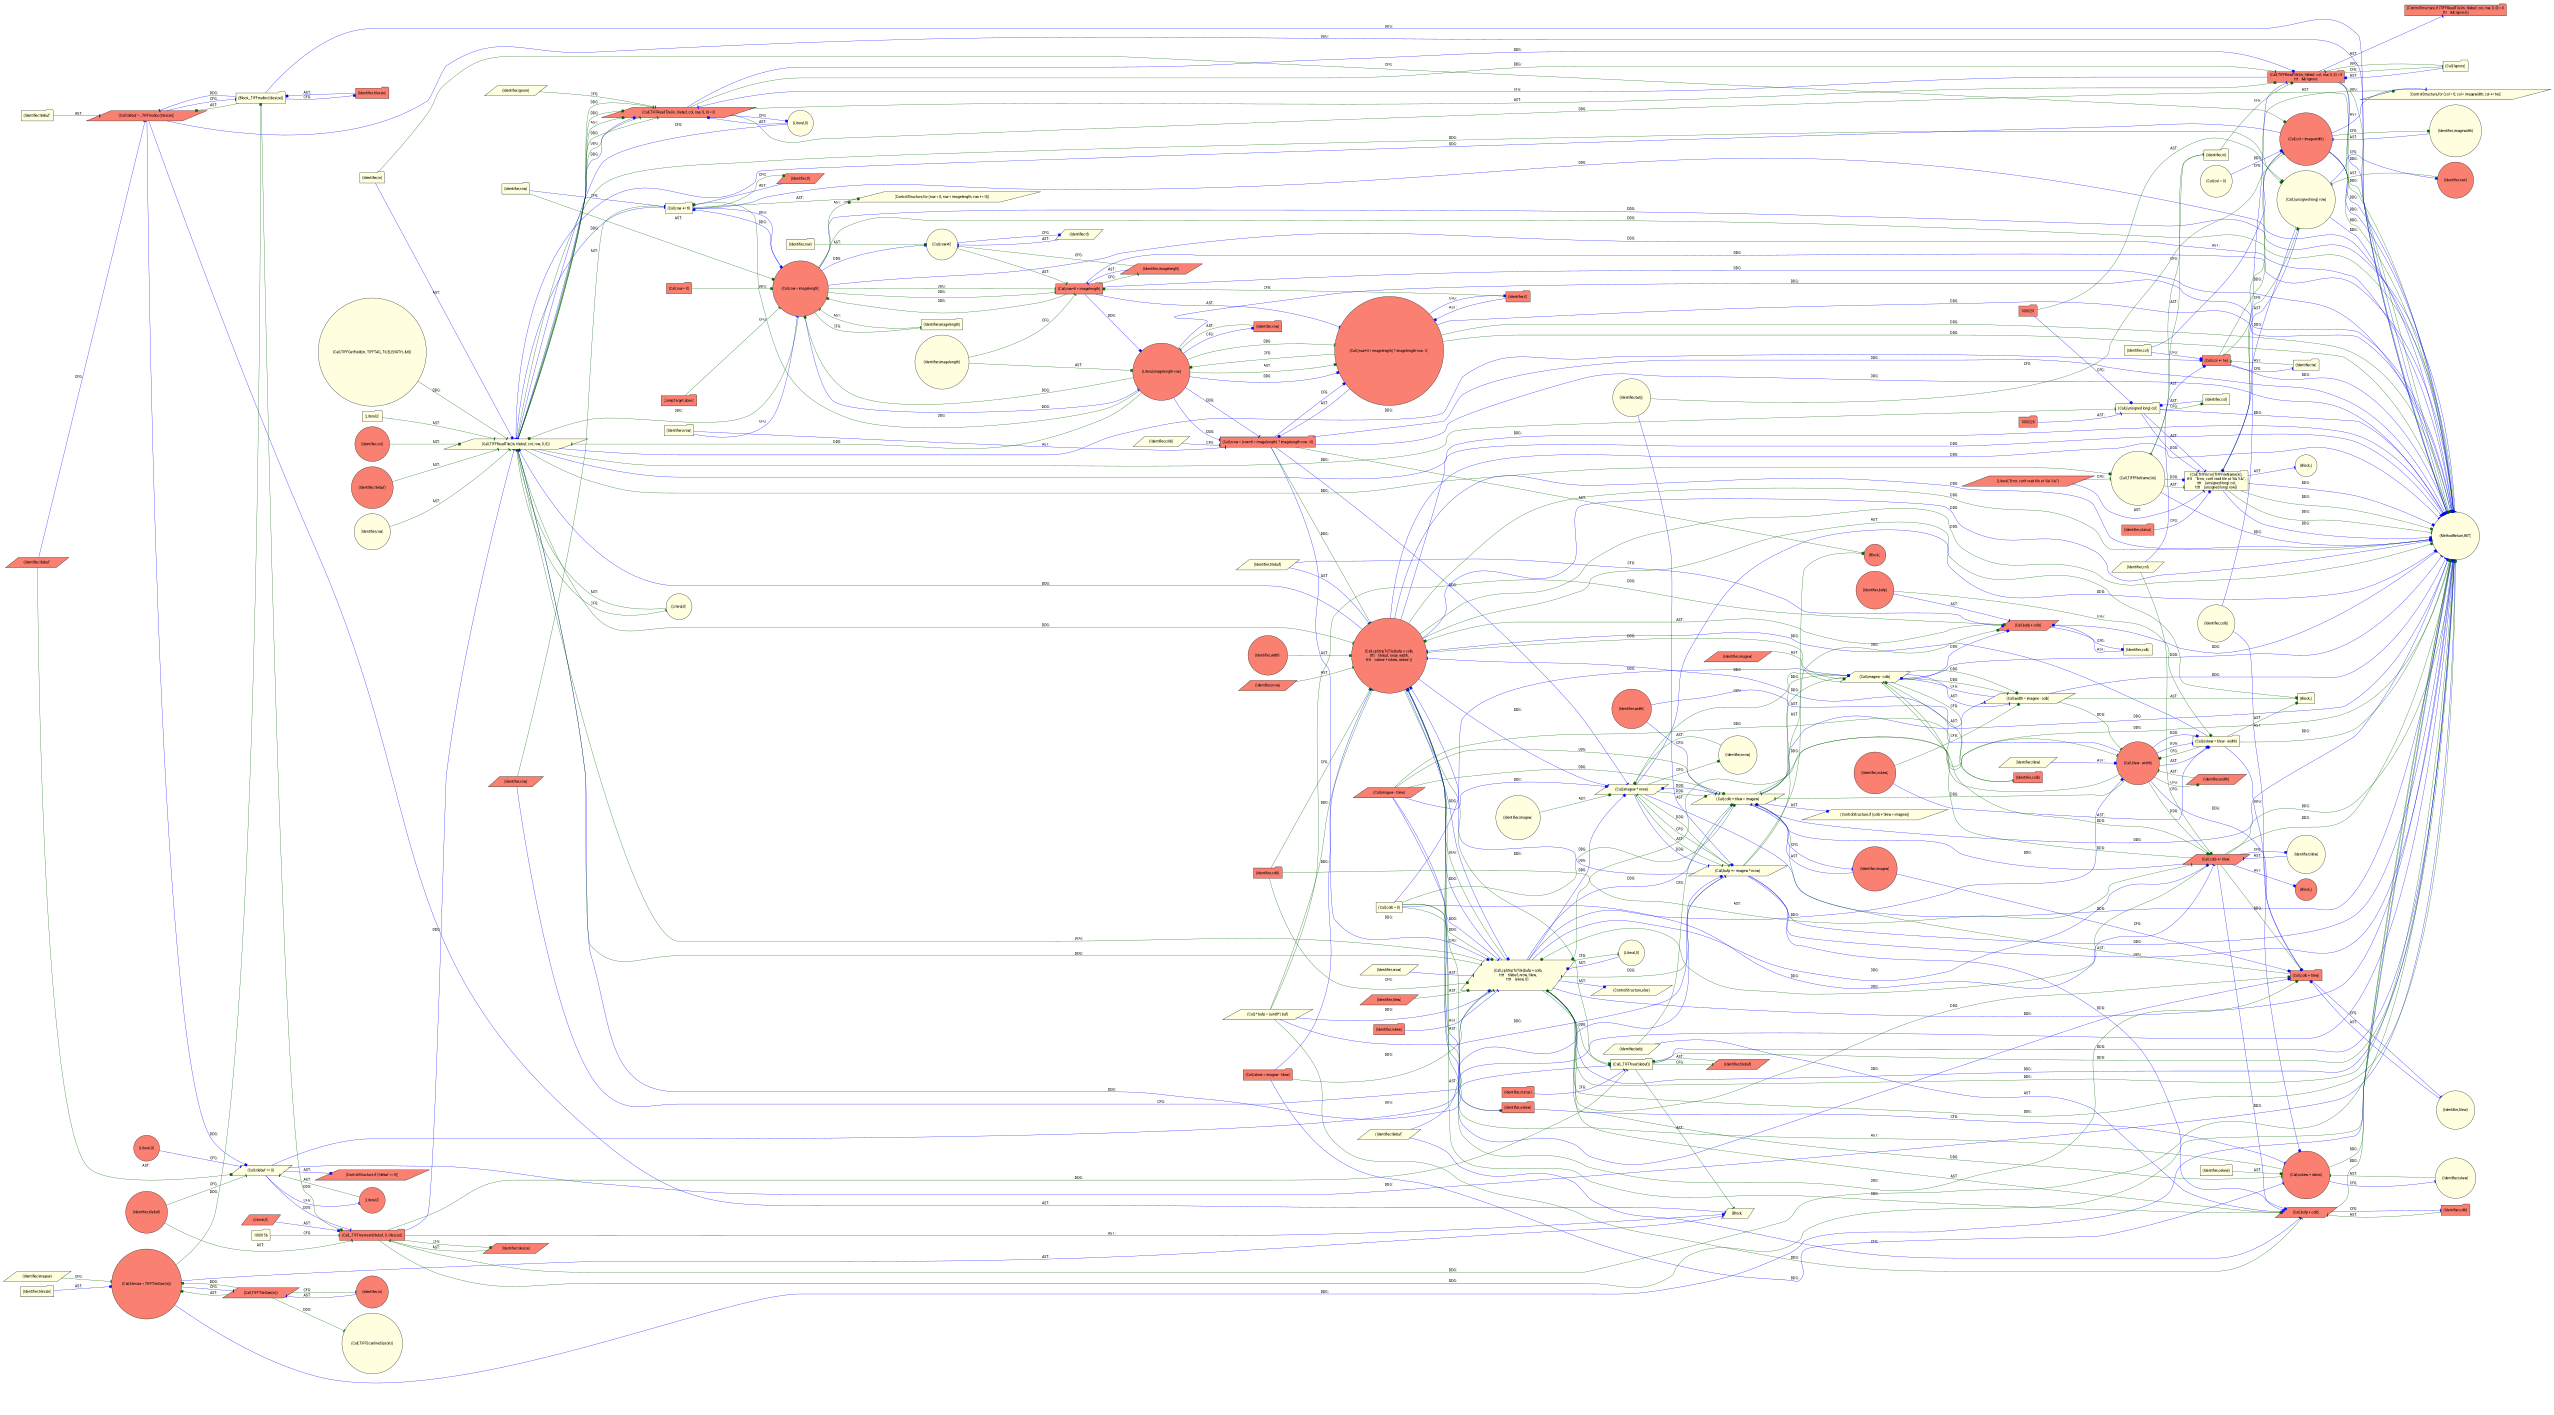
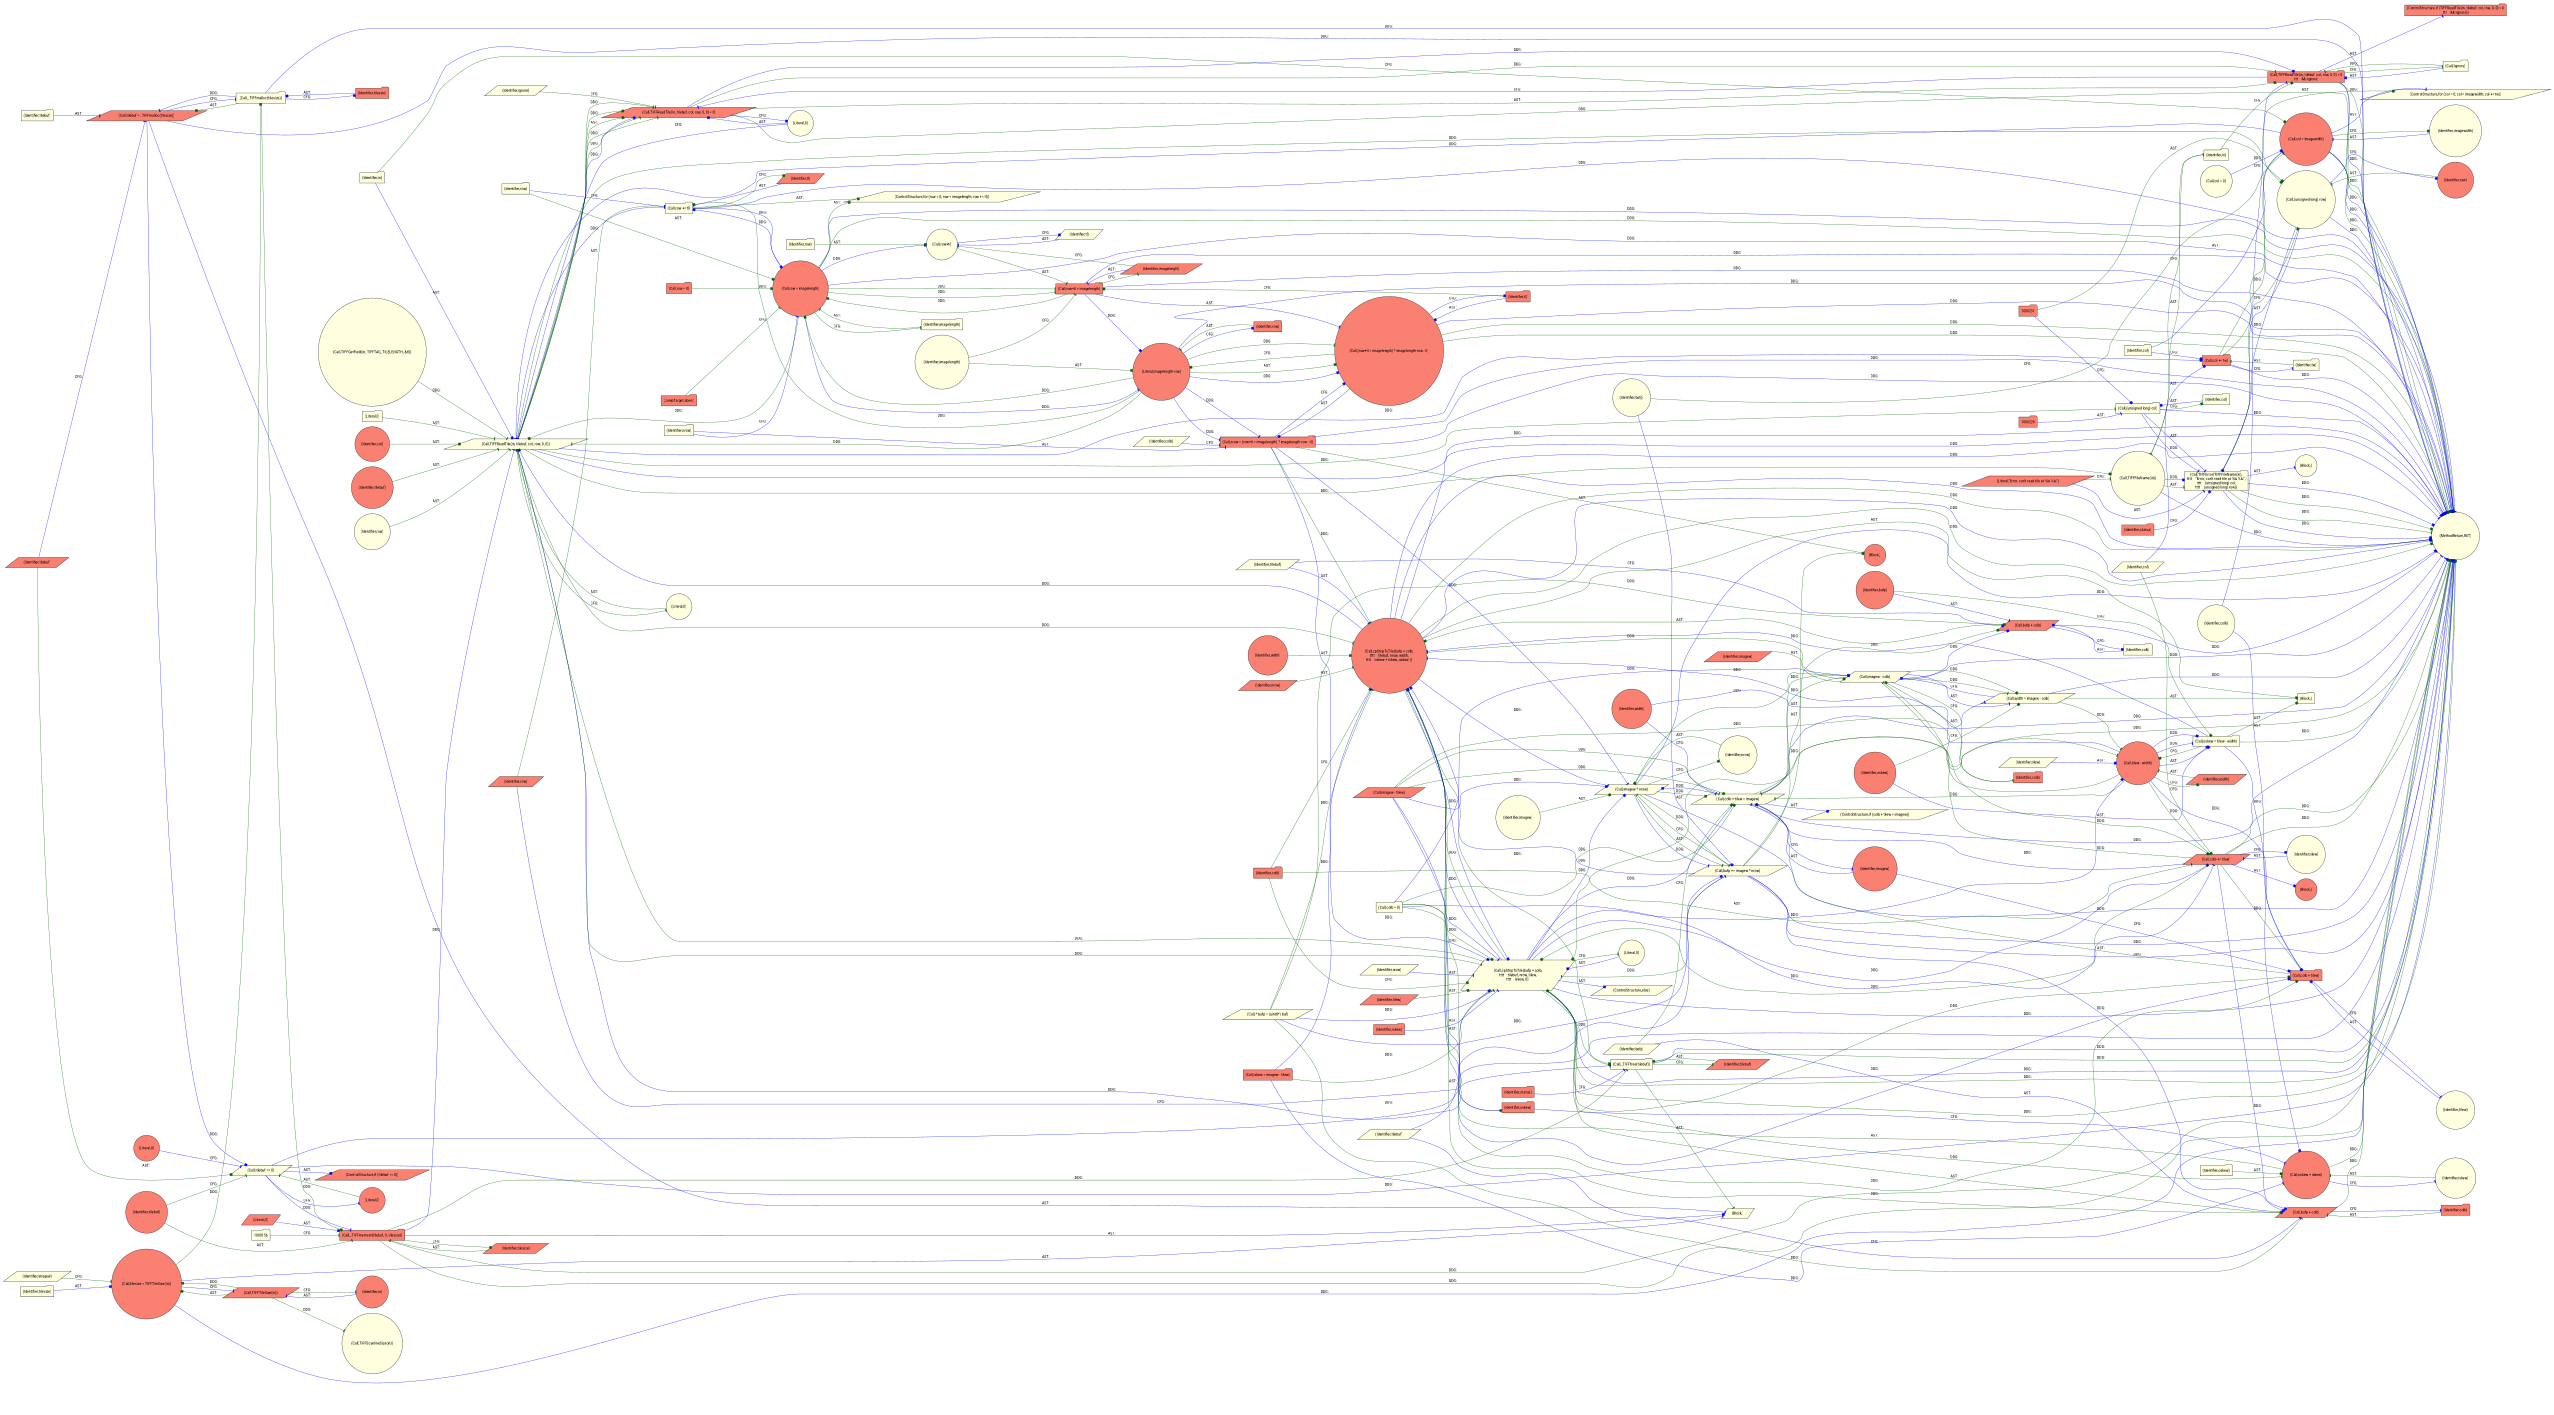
(261, 98) -> (261, 98)
